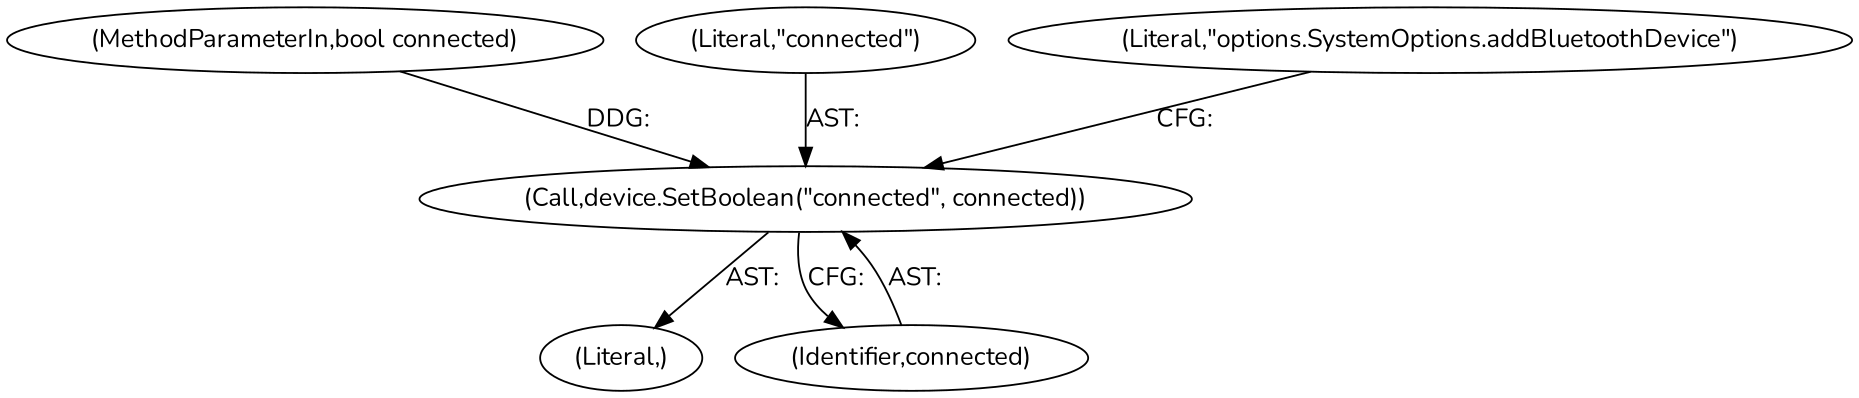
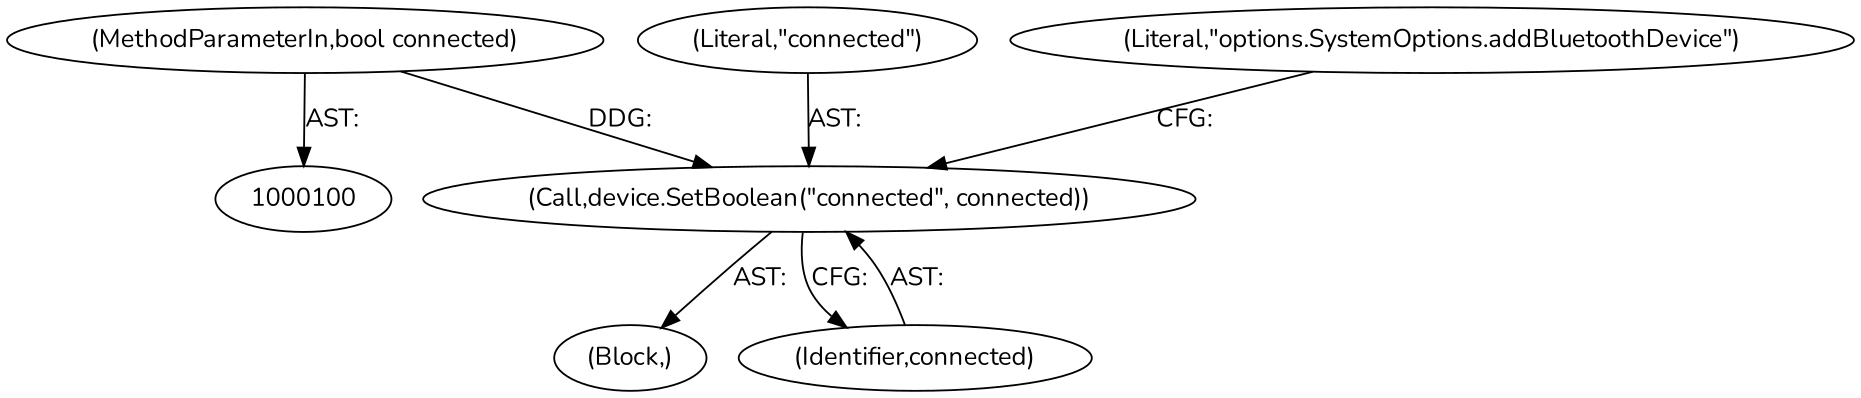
none -> (303, 199)
(621, 358) -> (630, 358)
